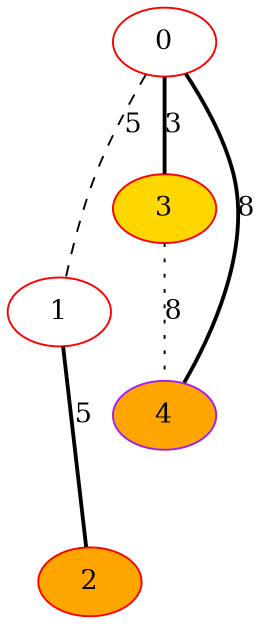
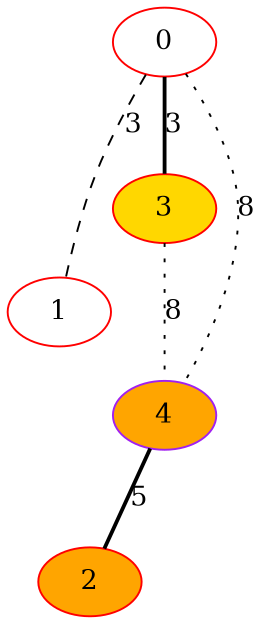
(134, 125) -> (134, 125)
(237, 228) -> (237, 228)
(75, 447) -> (127, 499)
